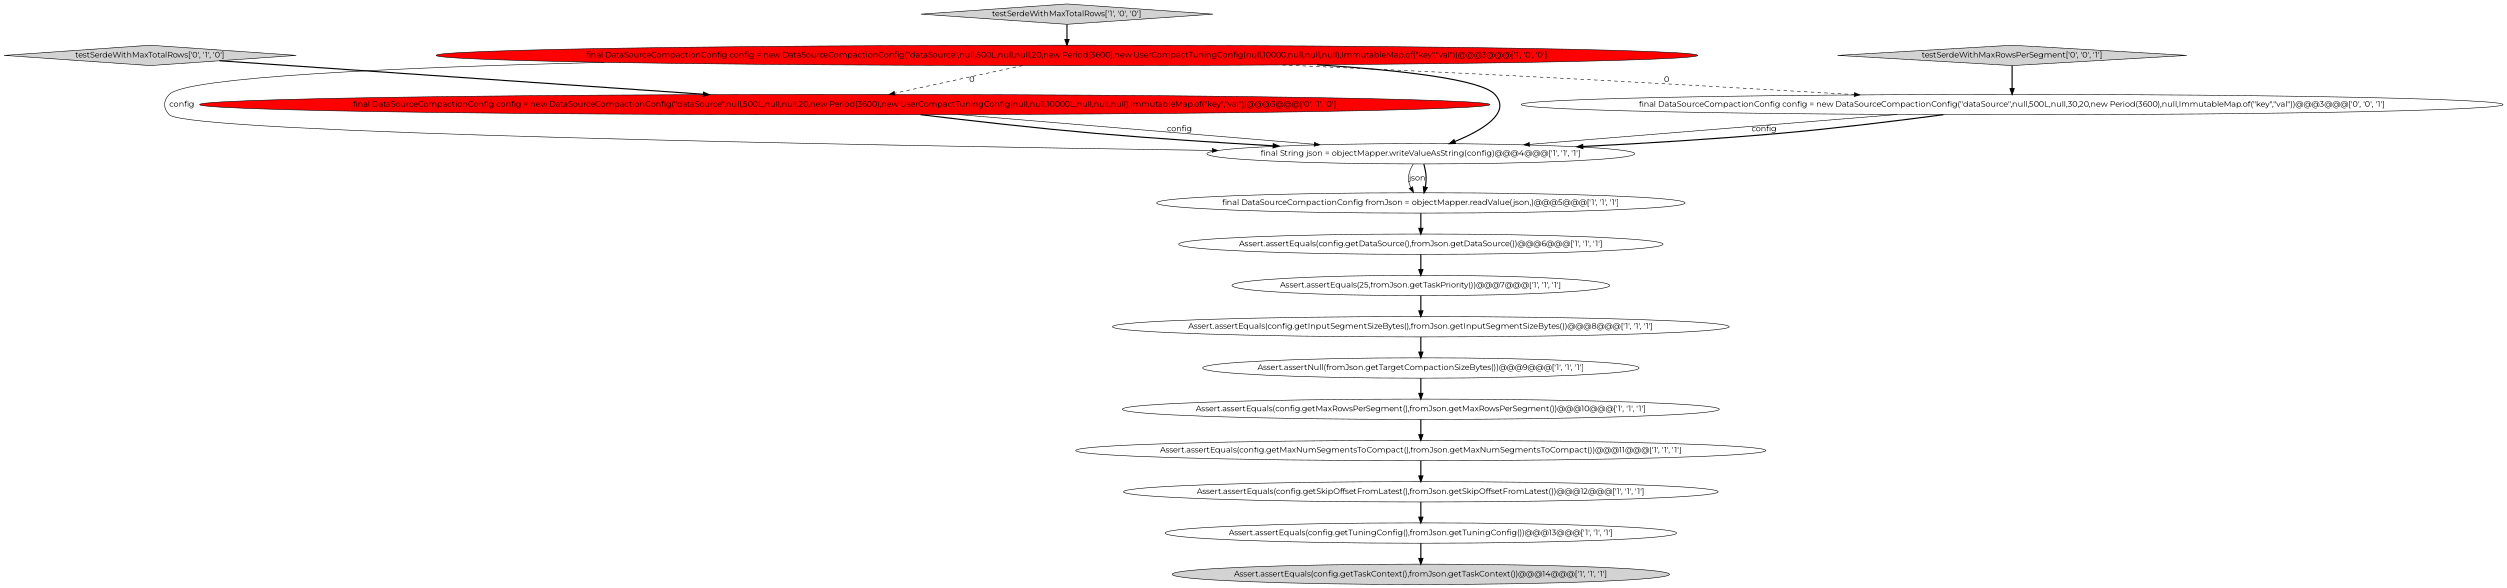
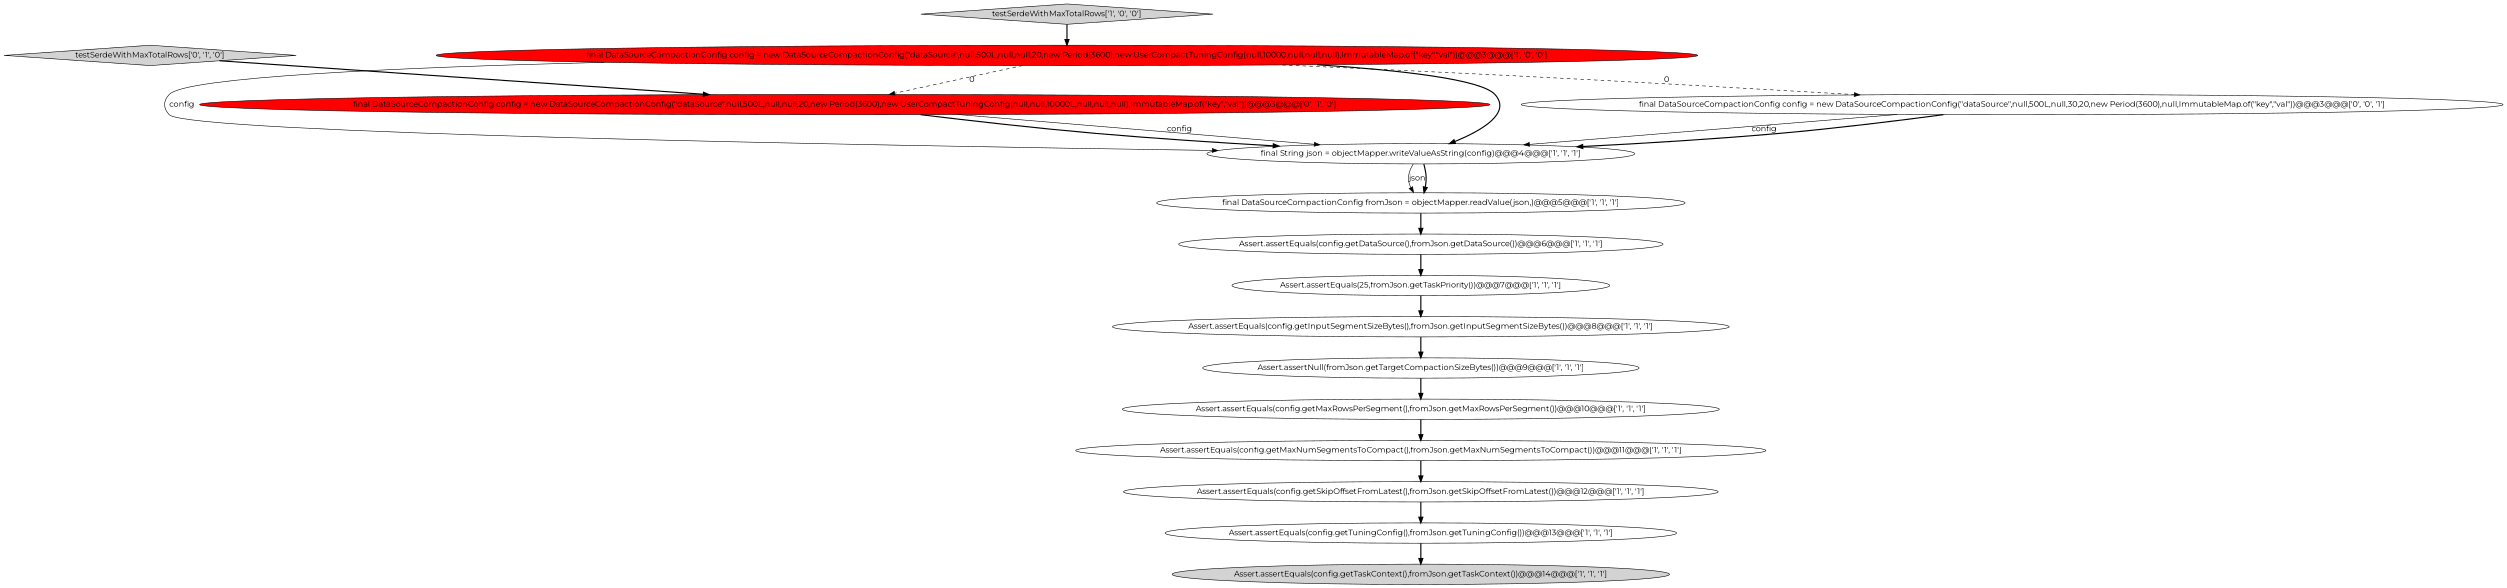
(2012, 55) -> none
